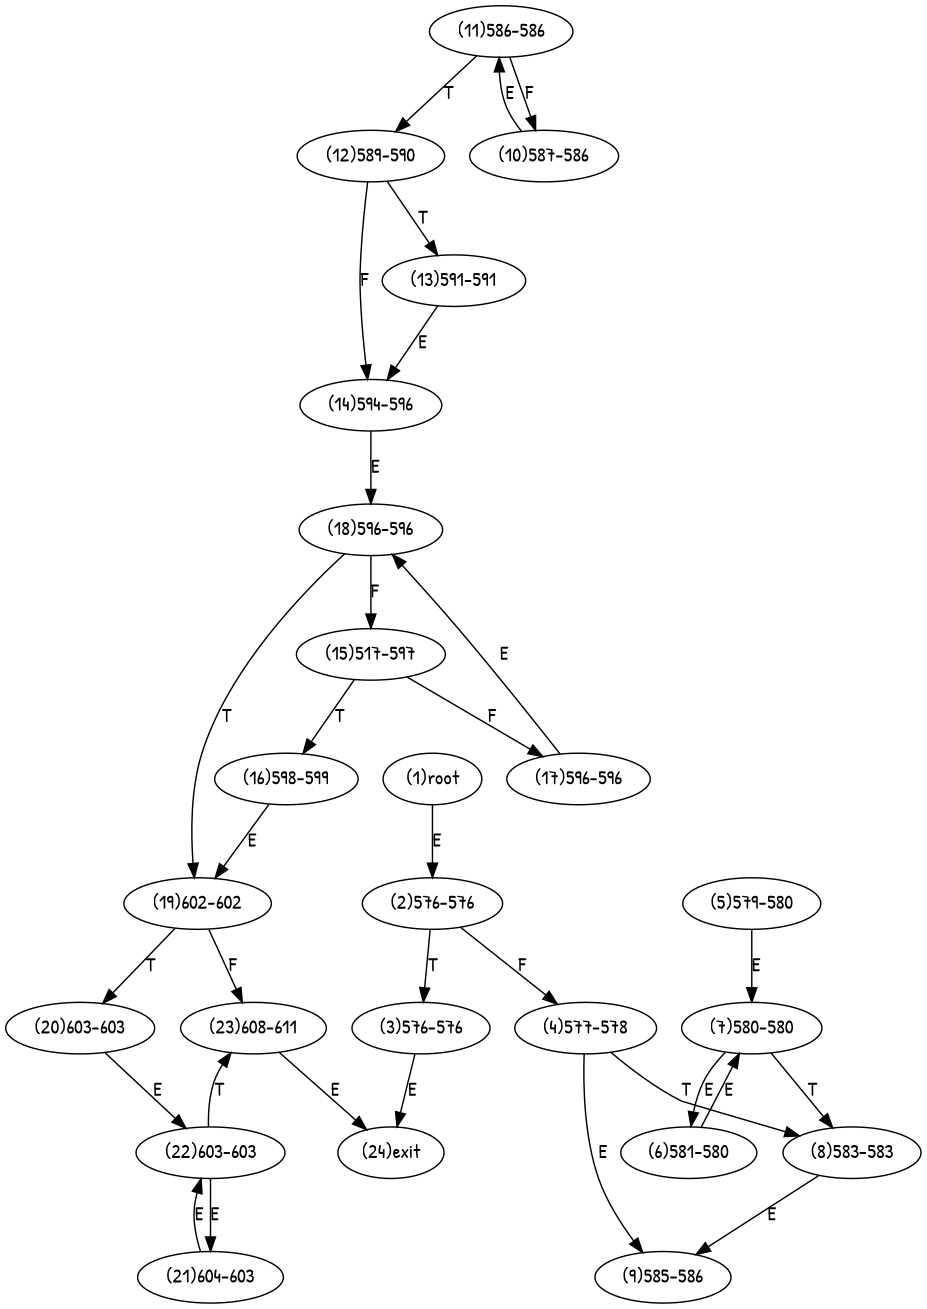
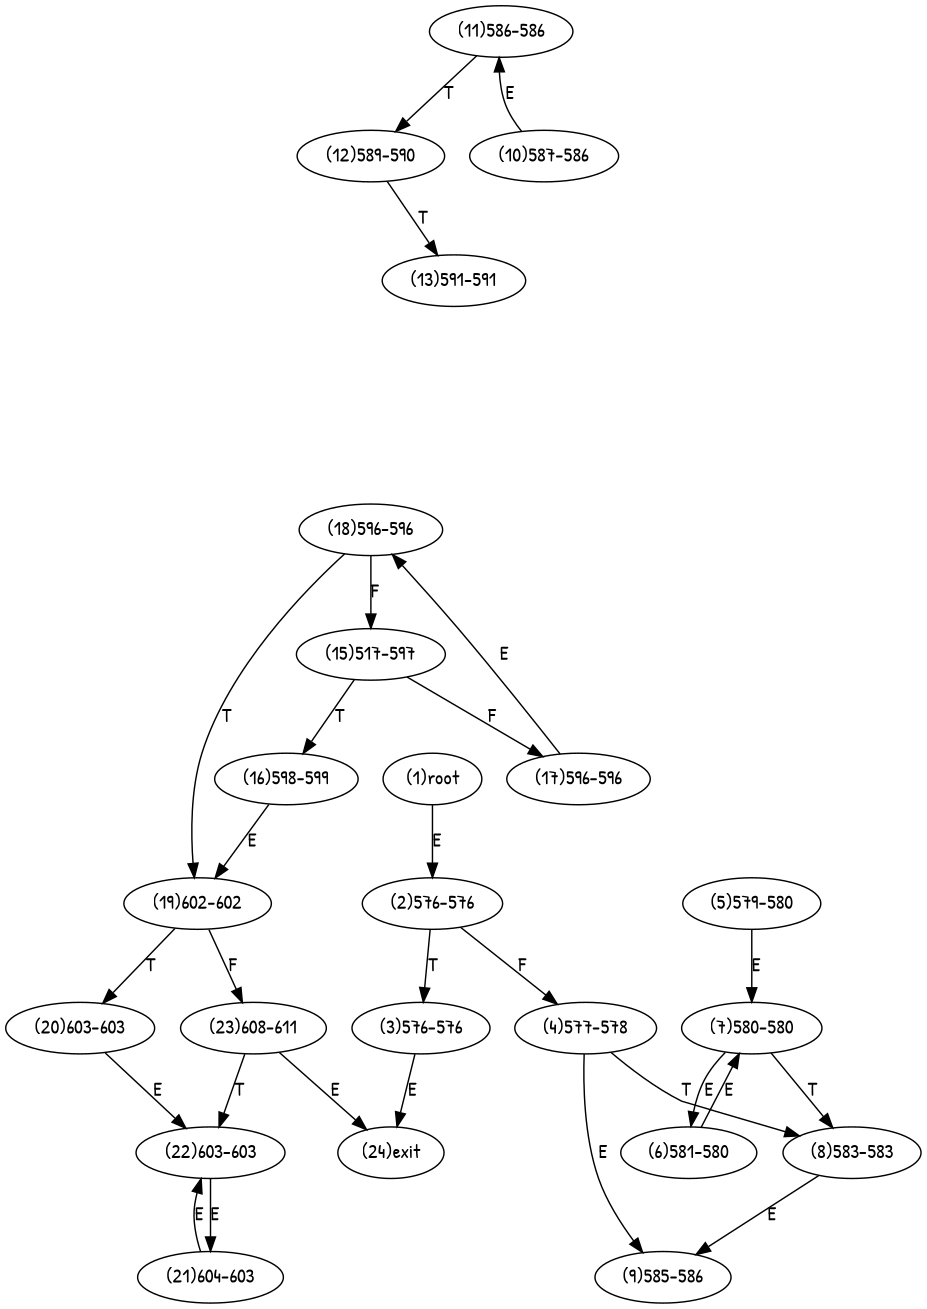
(520, 87) -> none
(371, 405) -> none
(211, 1095) -> (234, 1084)
